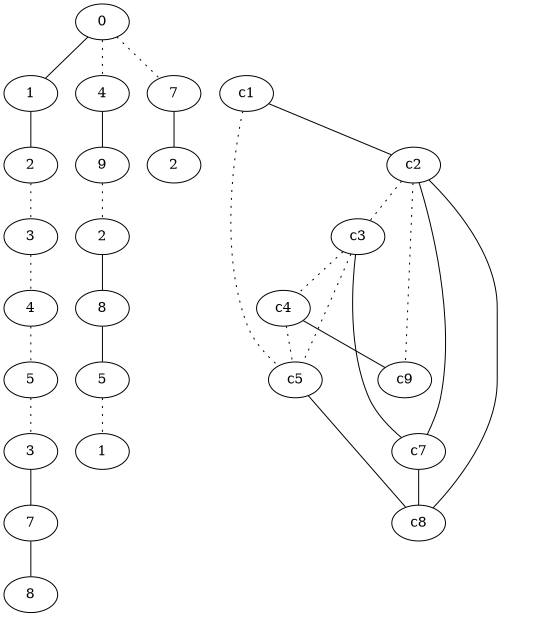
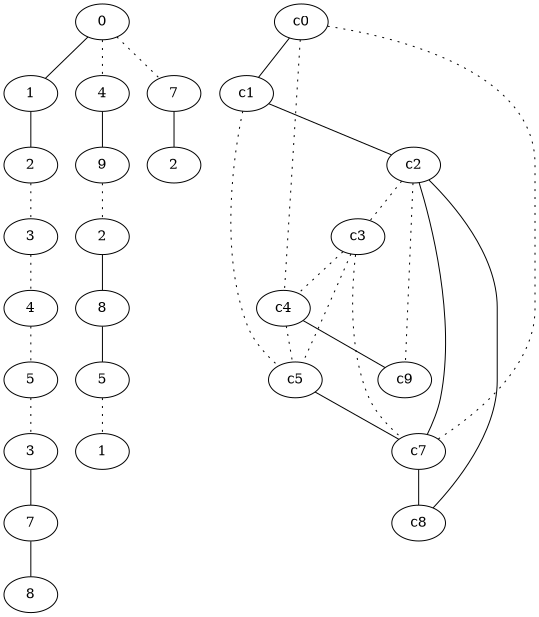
none -> (301, 22)
(355, 343) -> (355, 343)
(357, 451) -> (357, 416)
